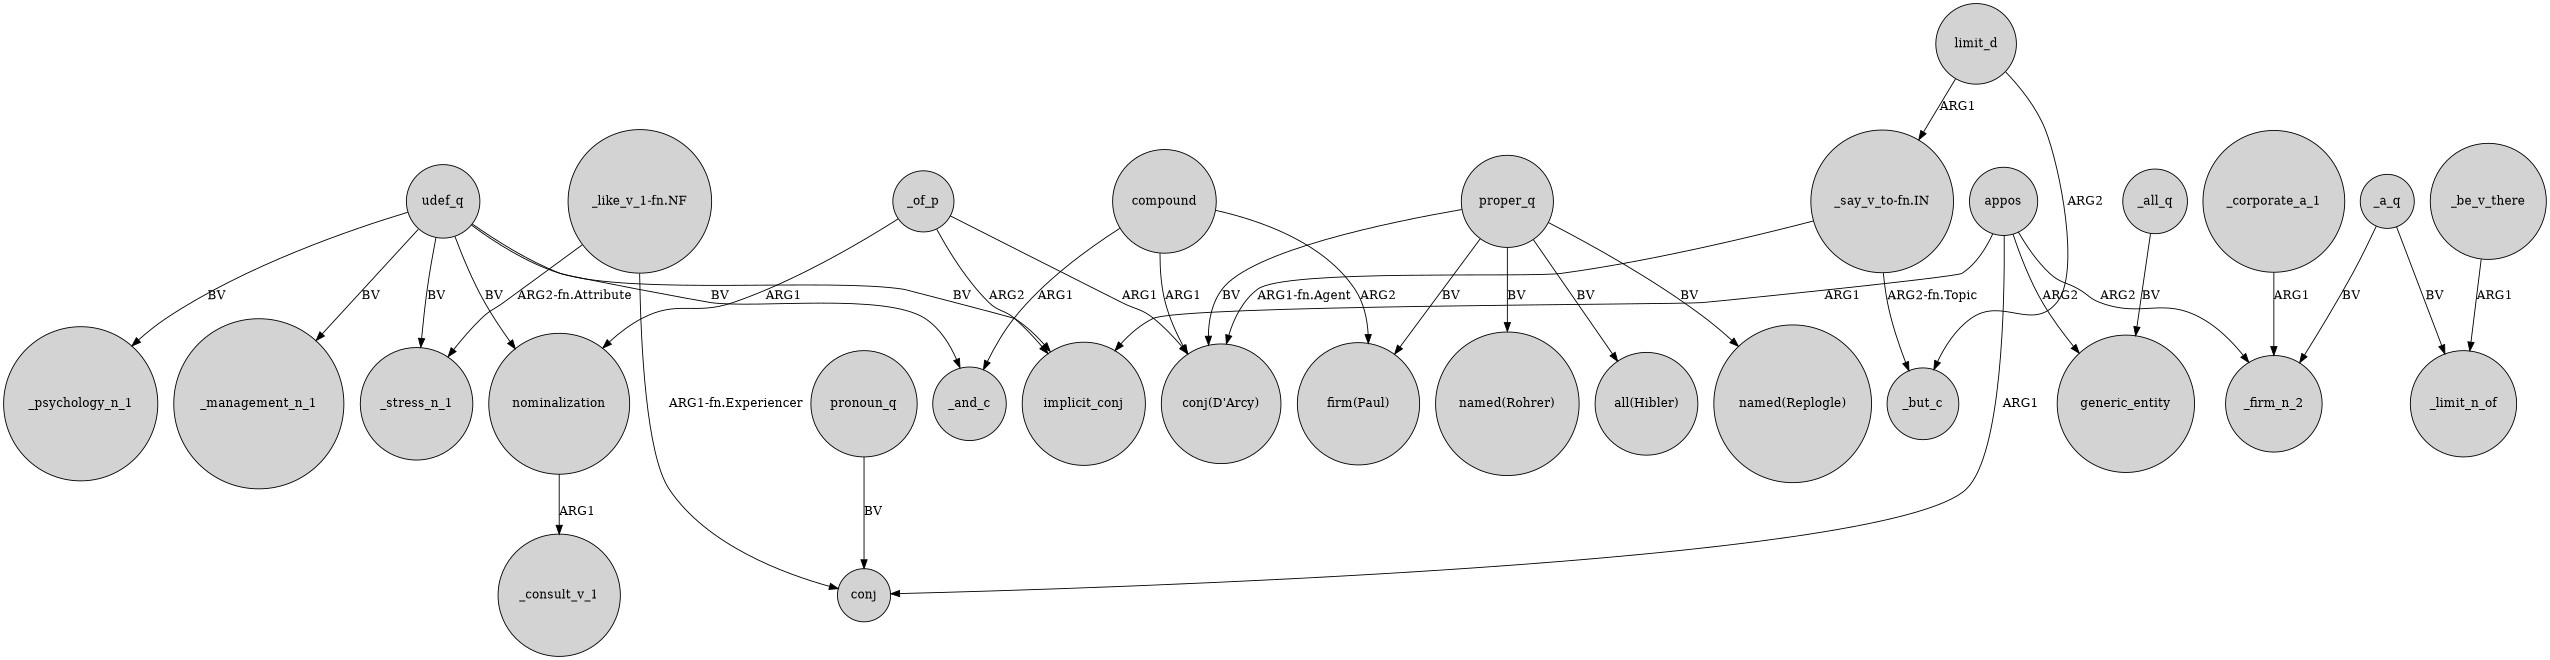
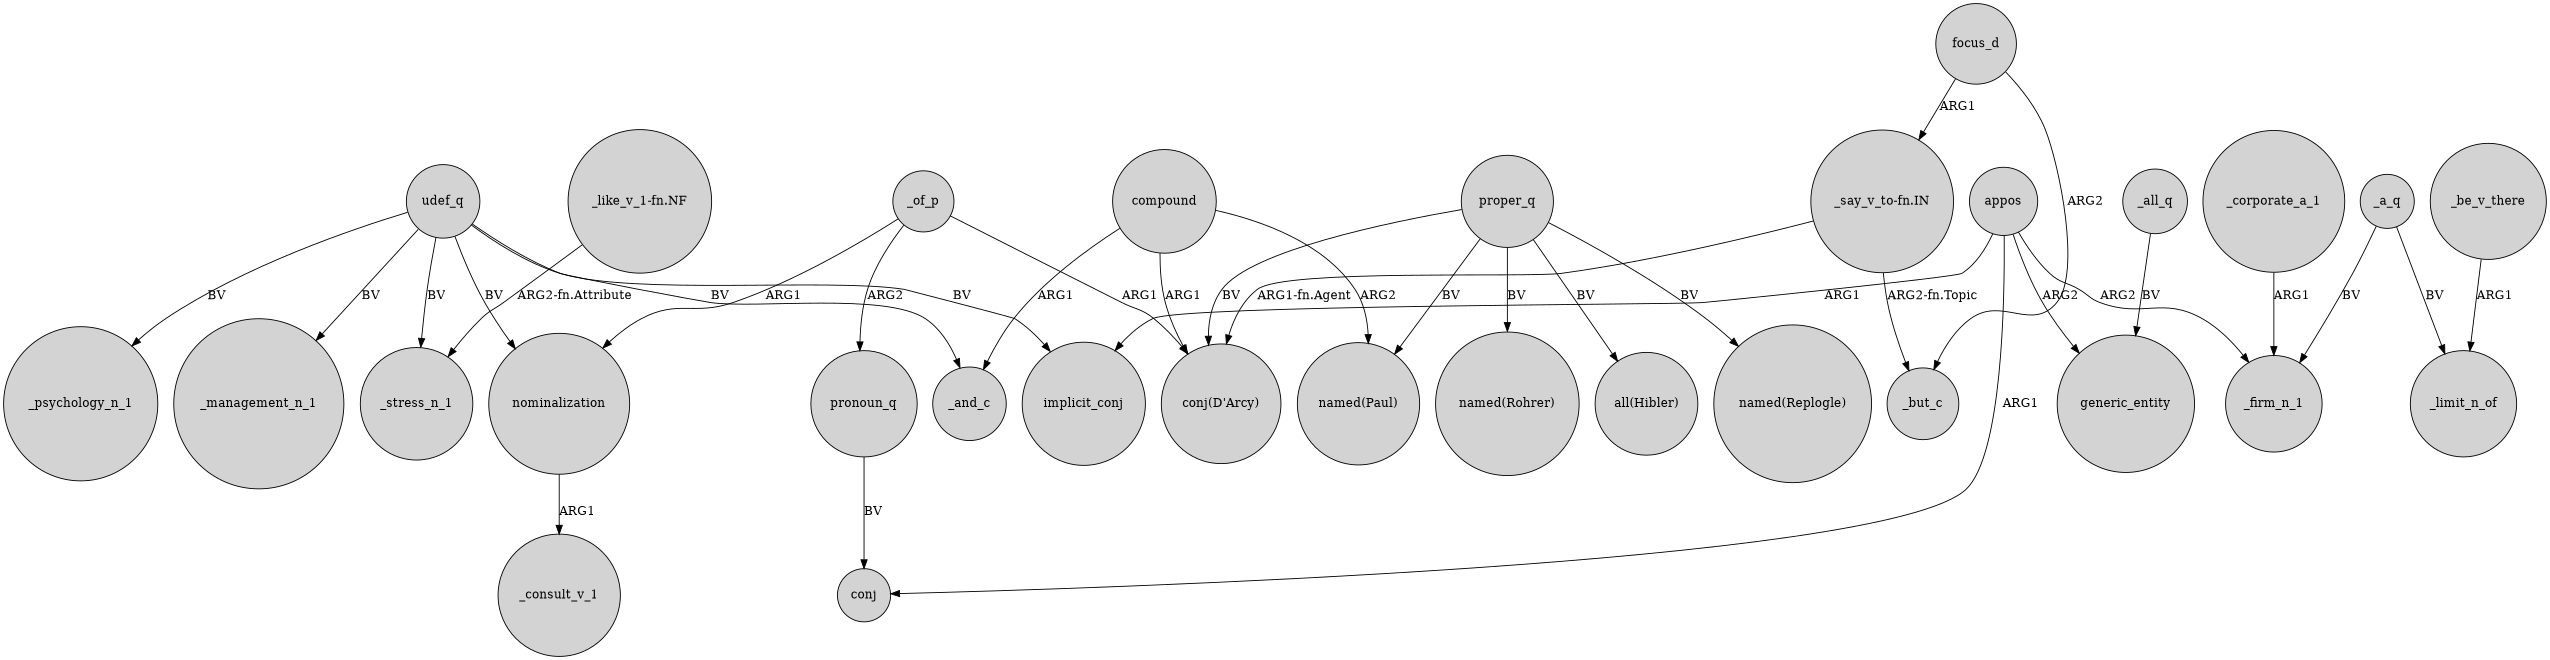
(1976, 44) -> (1976, 44)
(982, 295) -> (871, 280)
(1358, 404) -> (1358, 404)
(2274, 404) -> (2274, 404)
(663, 477) -> none
